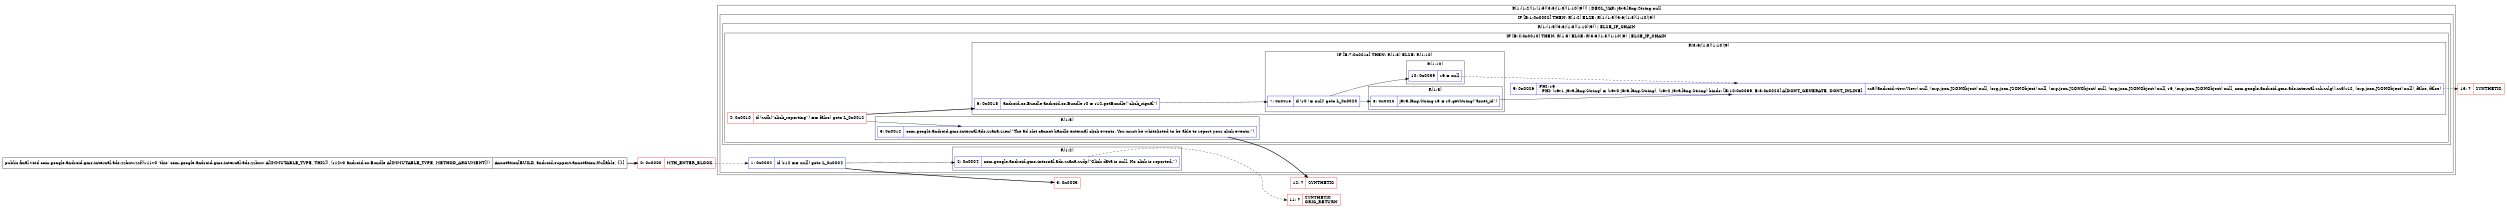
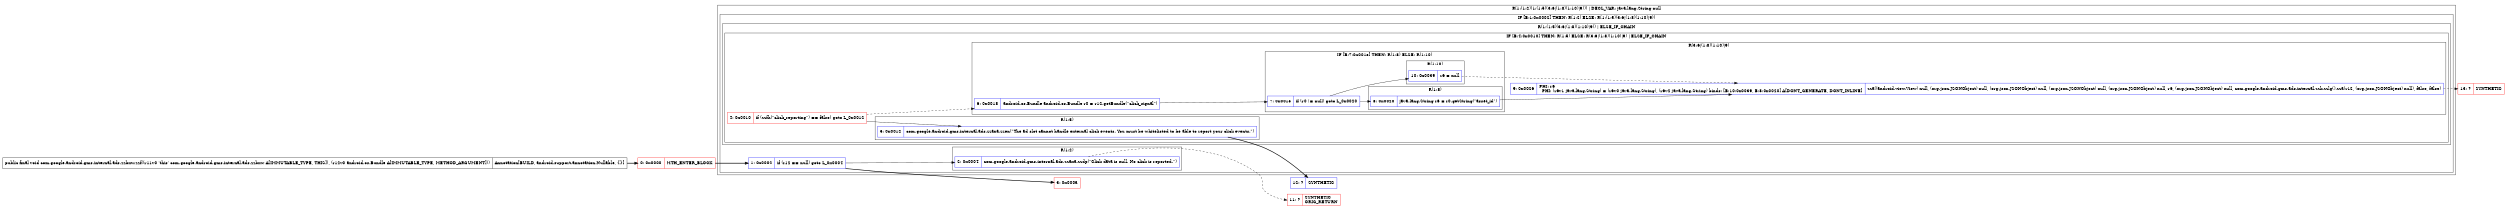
(919, 112) -> (919, 112)
(730, 163) -> (730, 163)
(1314, 183) -> (1314, 183)
